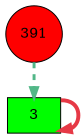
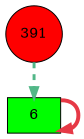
(34, 115) -> (34, 115)
